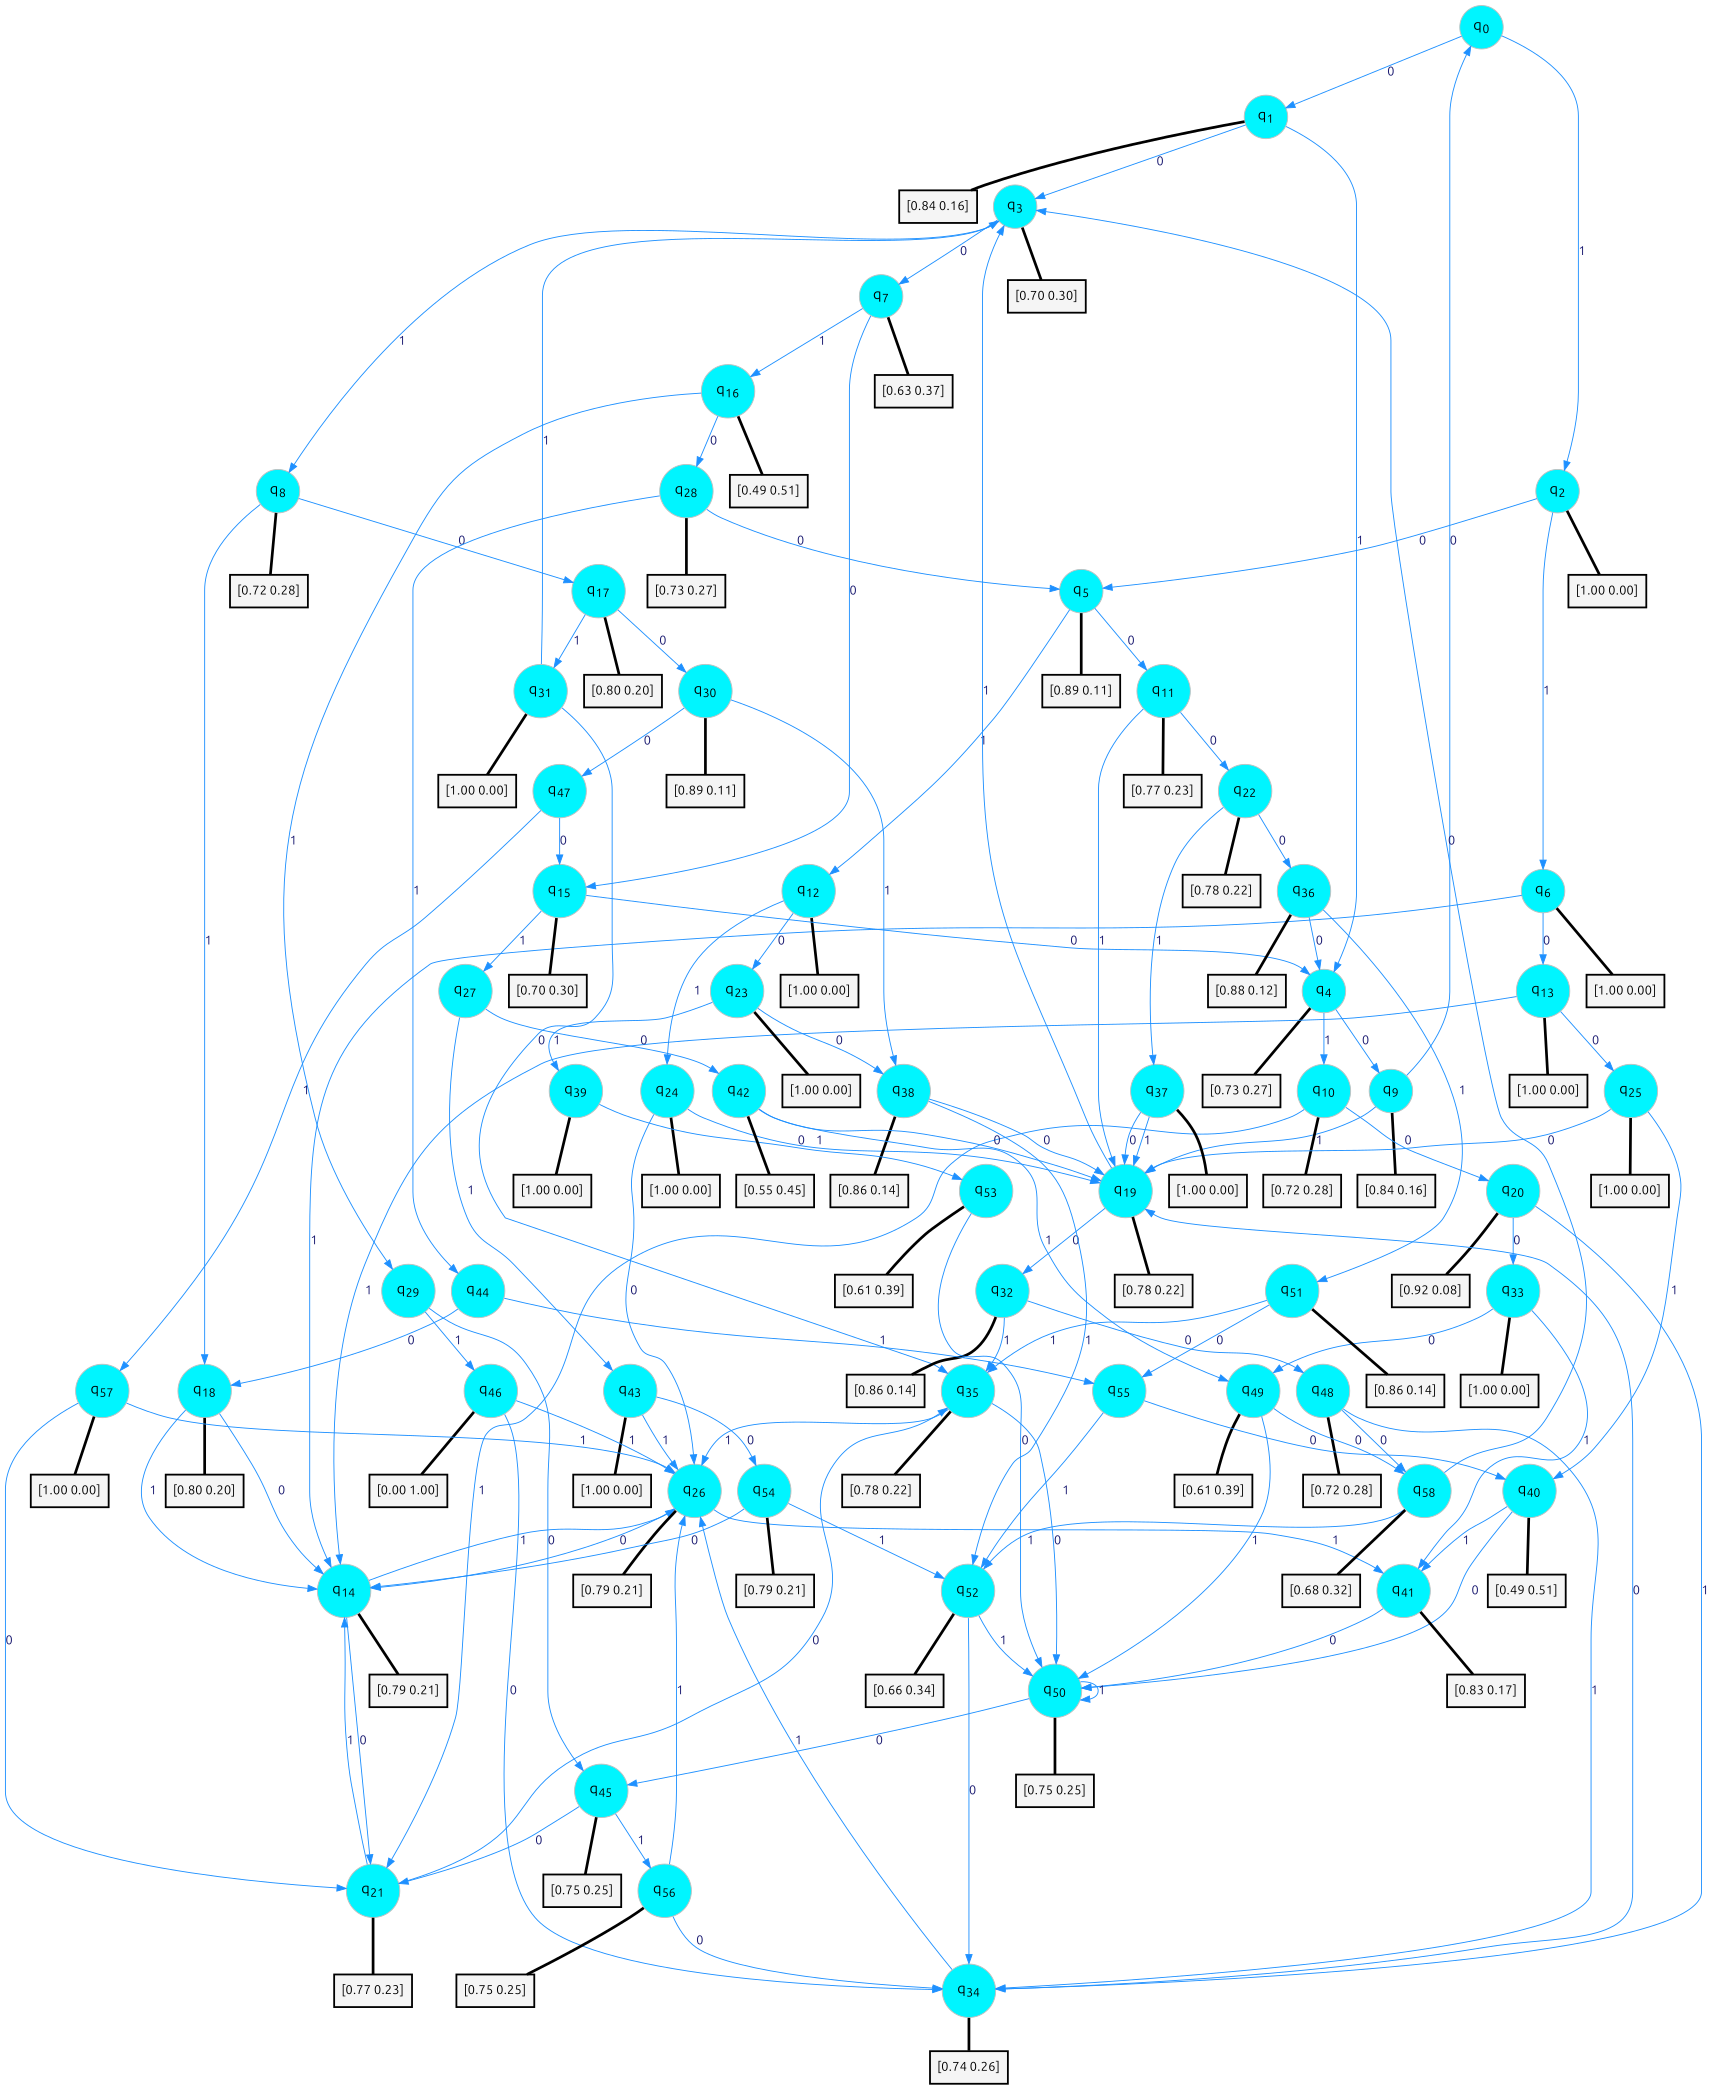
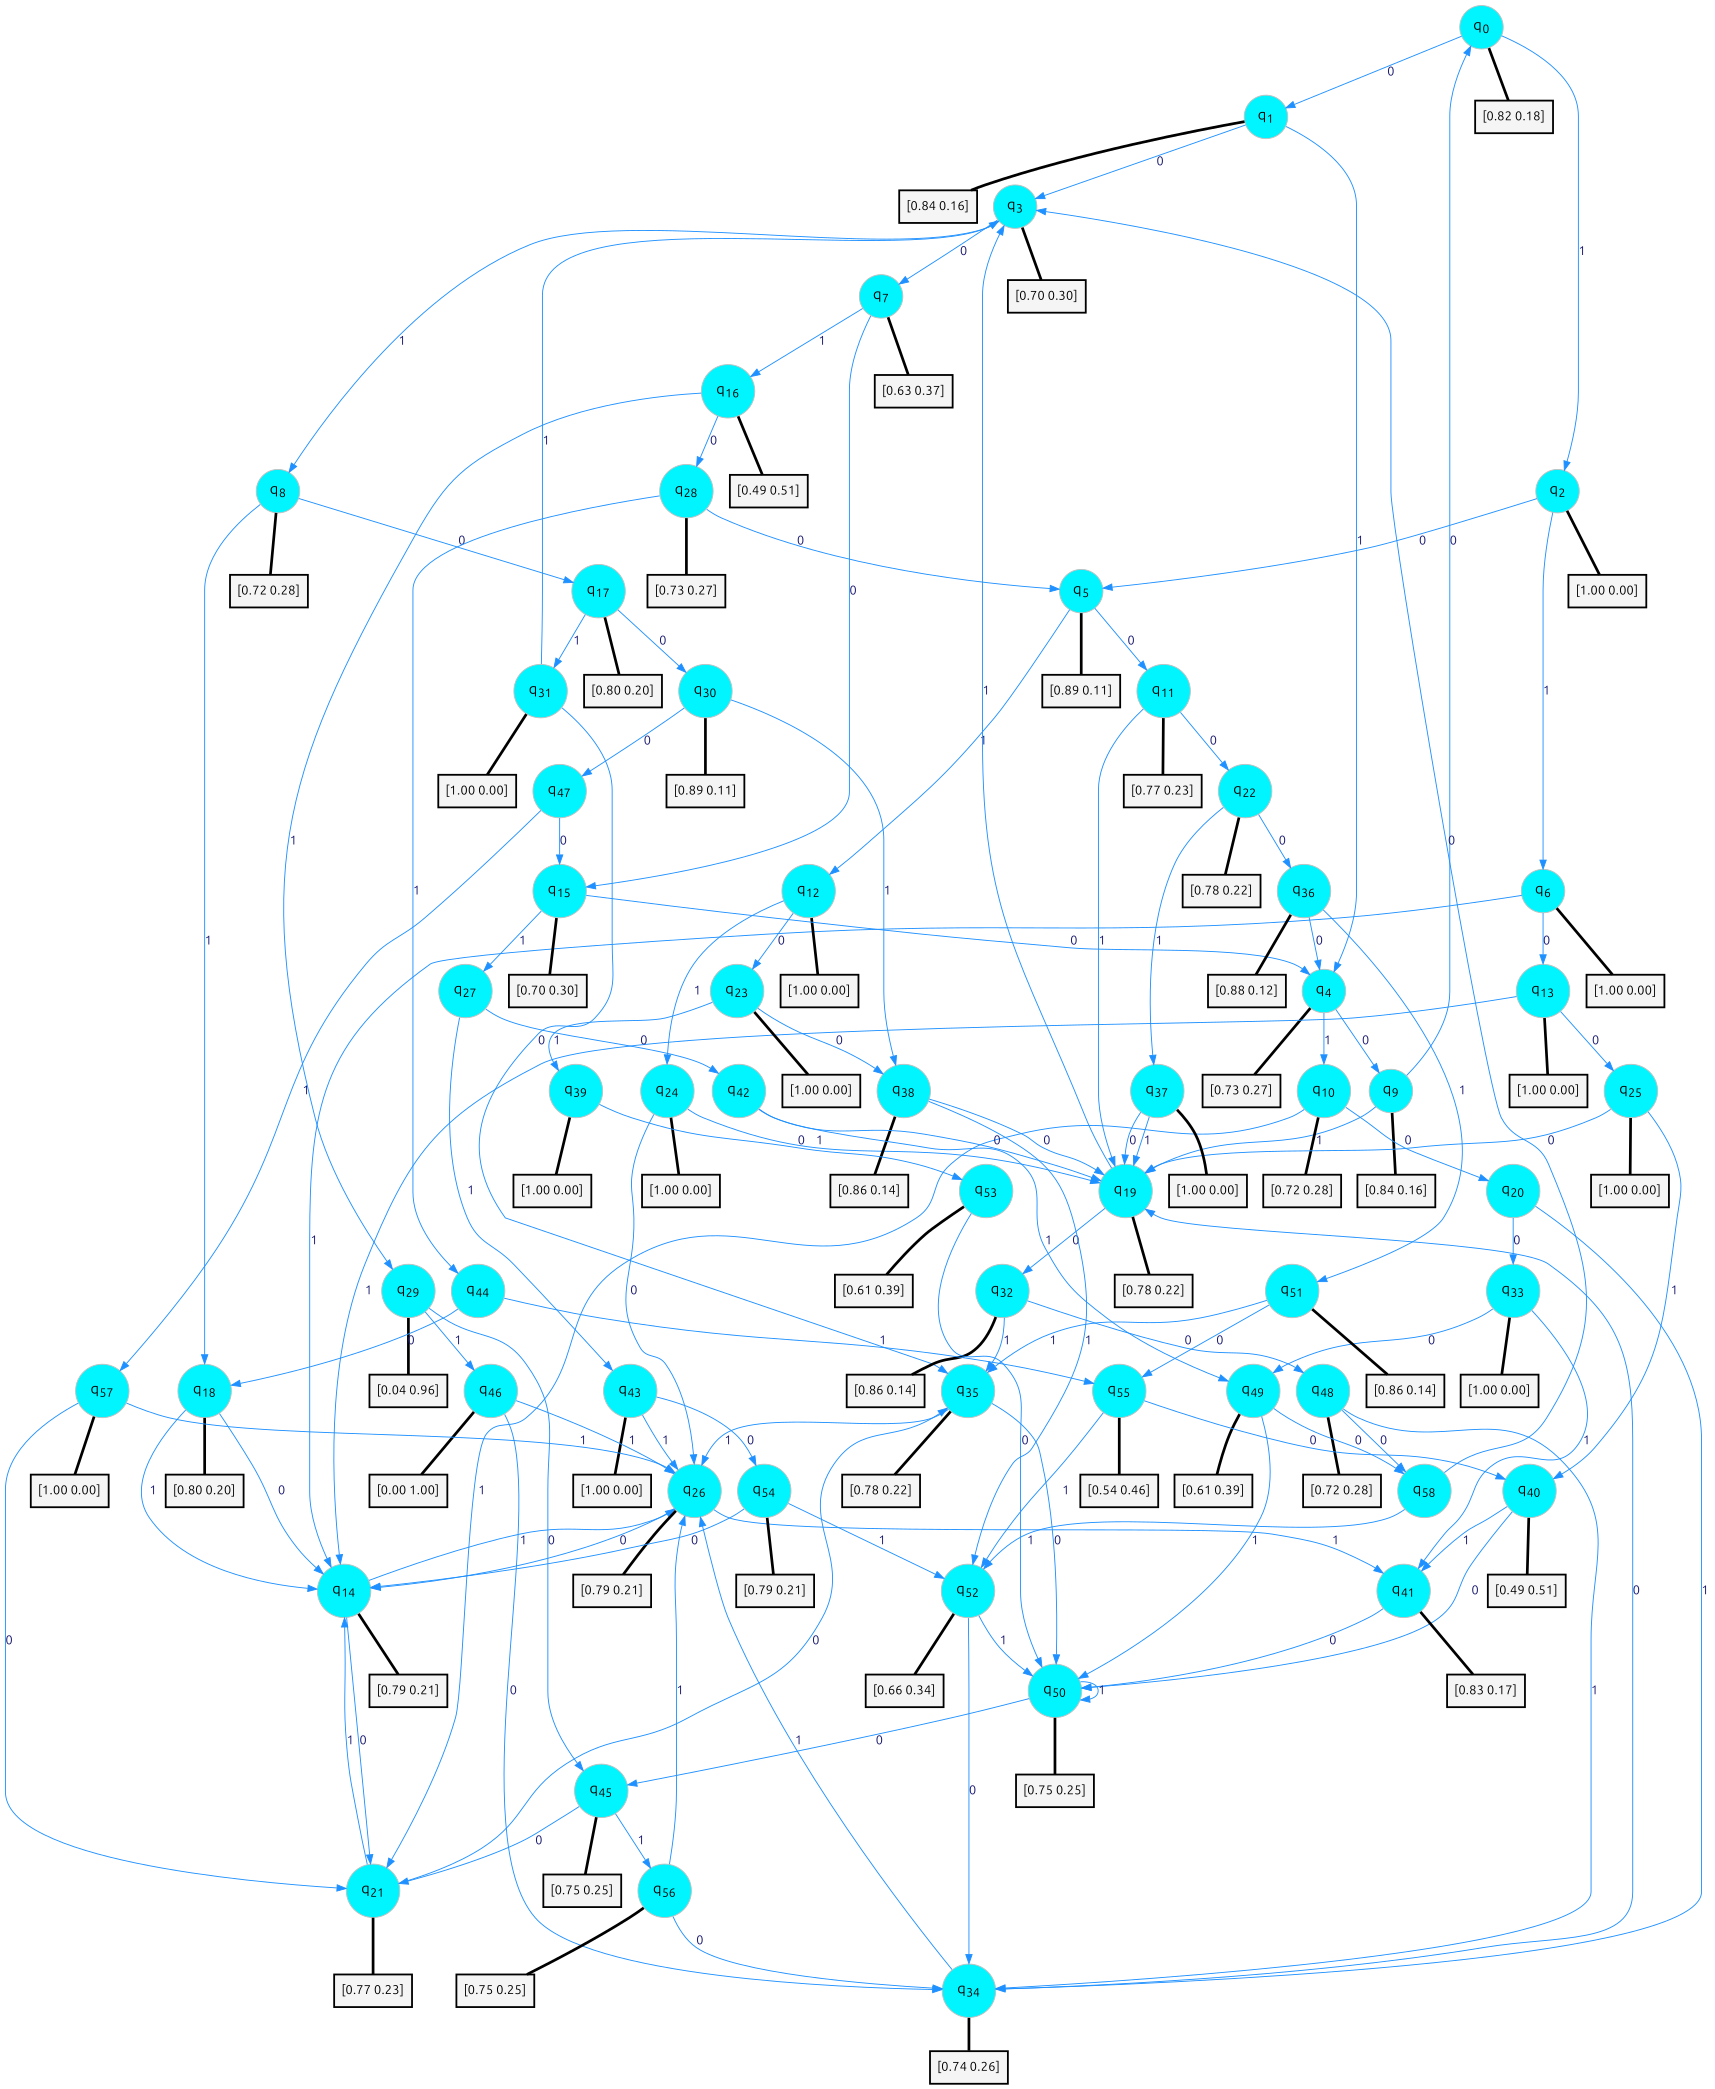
none -> (1514, 117)
(775, 1191) -> none
(1431, 1291) -> none
none -> (408, 1391)
none -> (1119, 1491)
(1321, 1591) -> none
